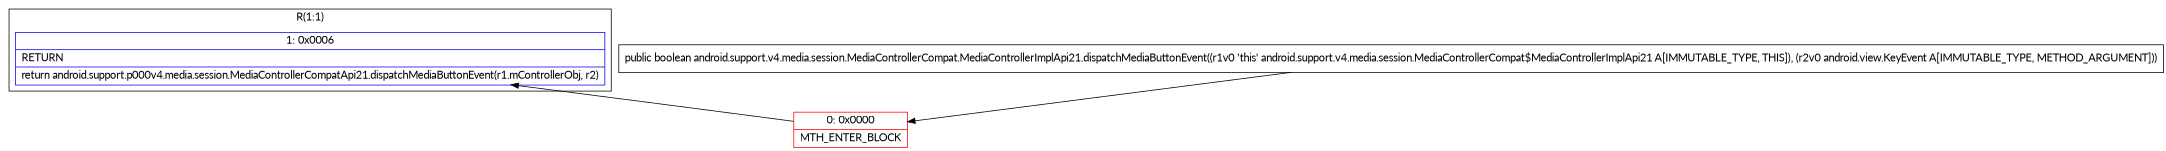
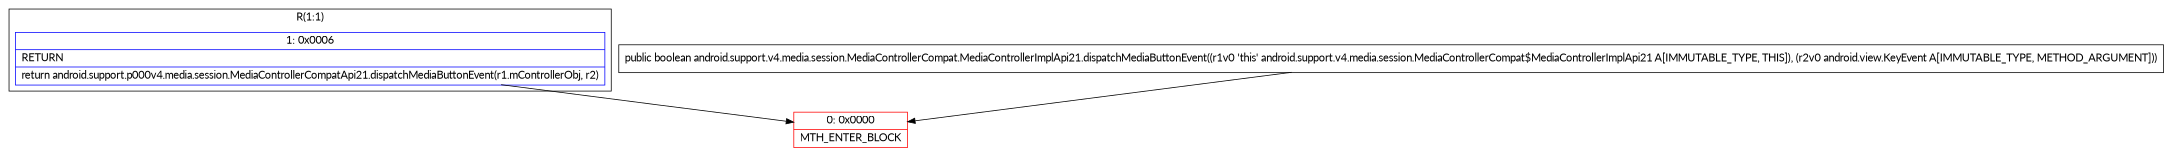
(656, 103) -> (644, 103)
